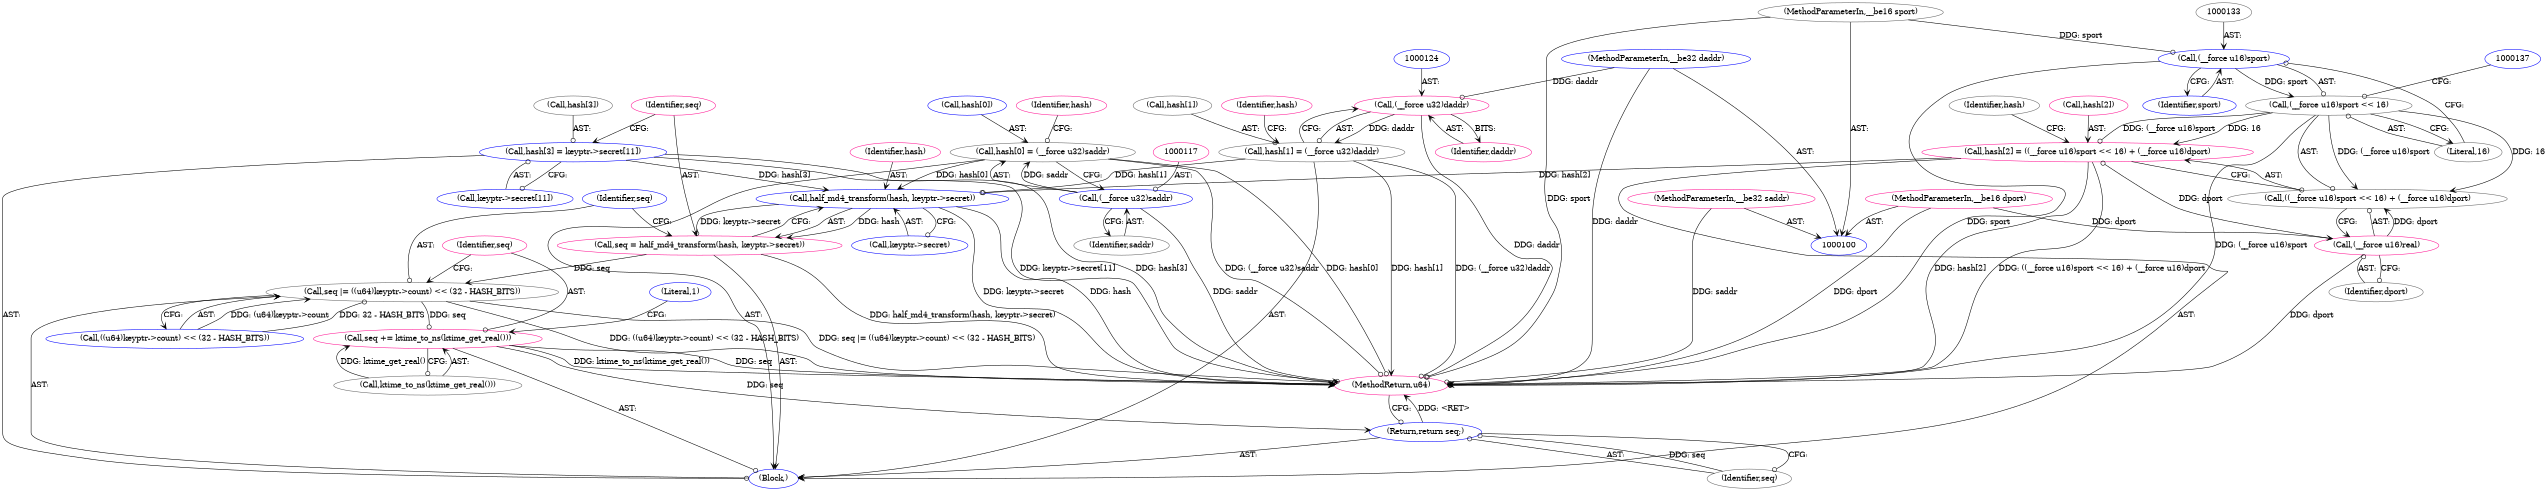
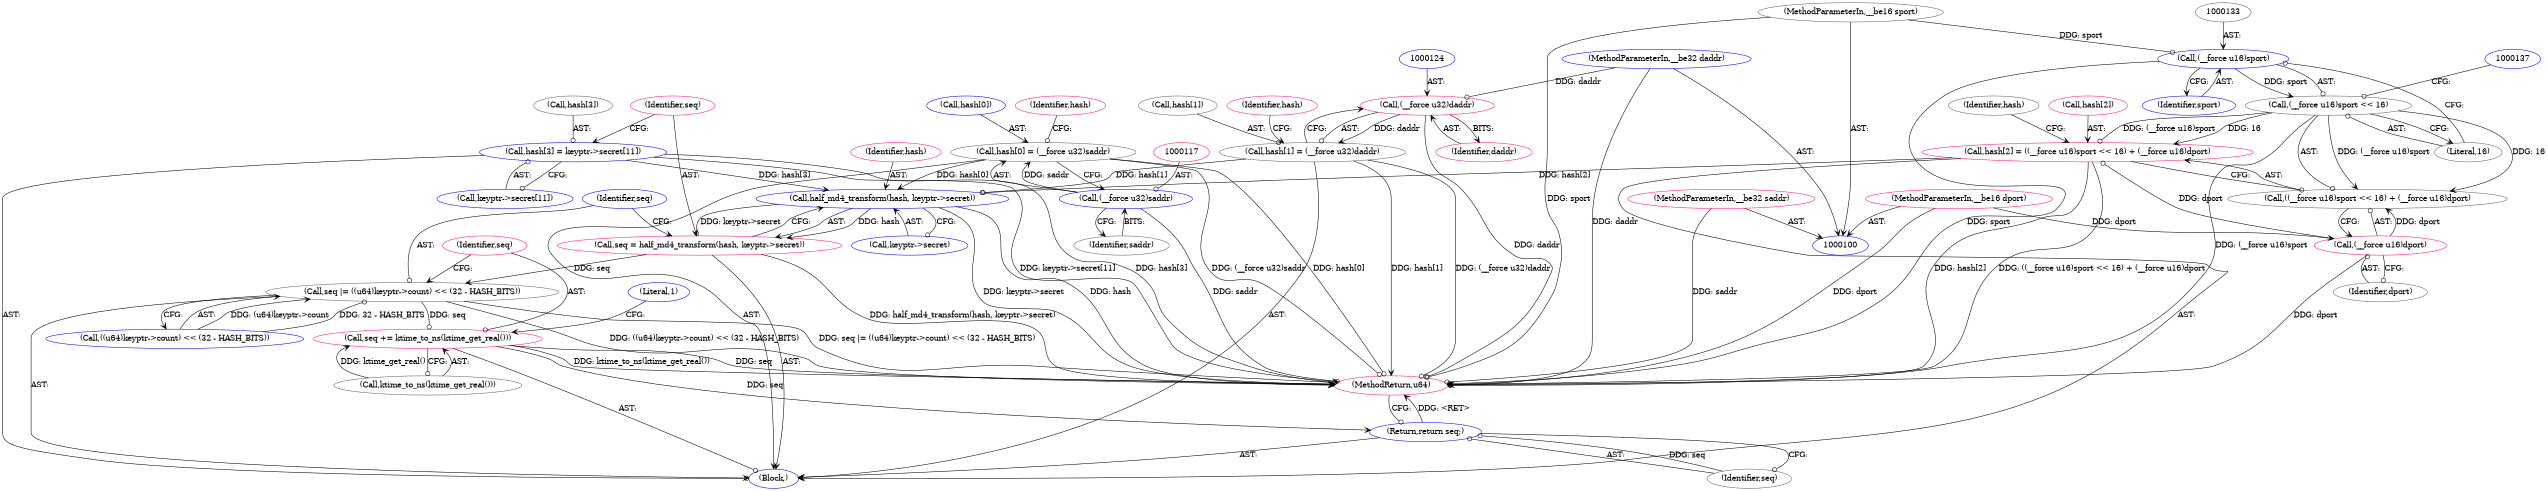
(1137, 222) -> (1135, 222)
(2377, 246) -> (2380, 246)
(215, 462) -> (210, 462)
